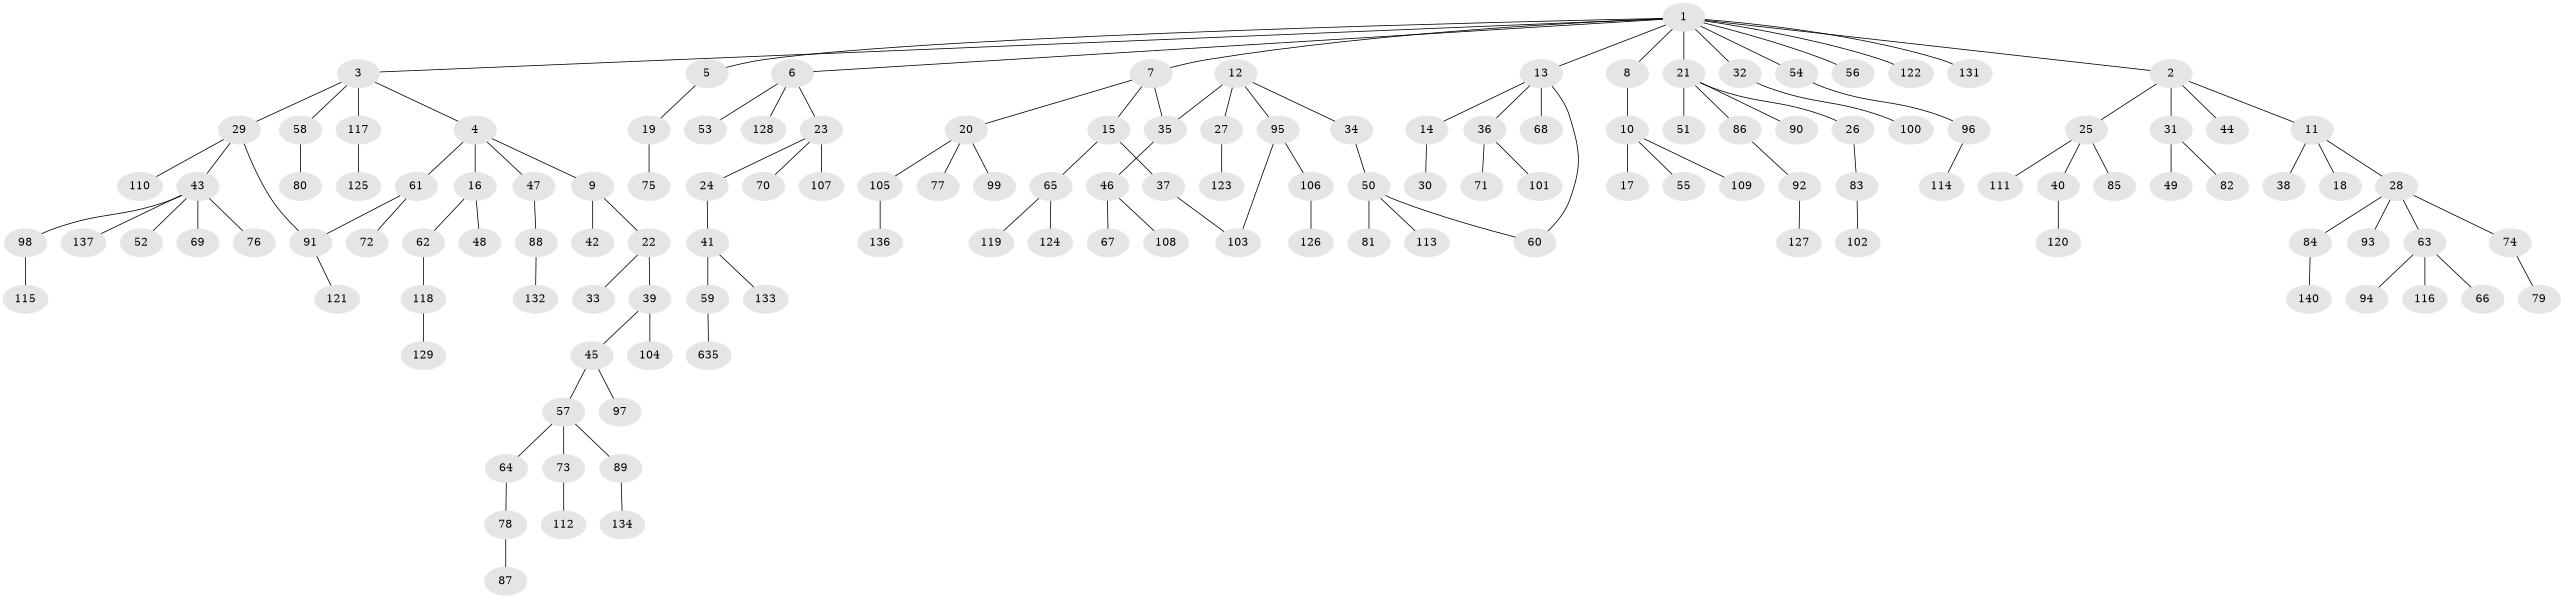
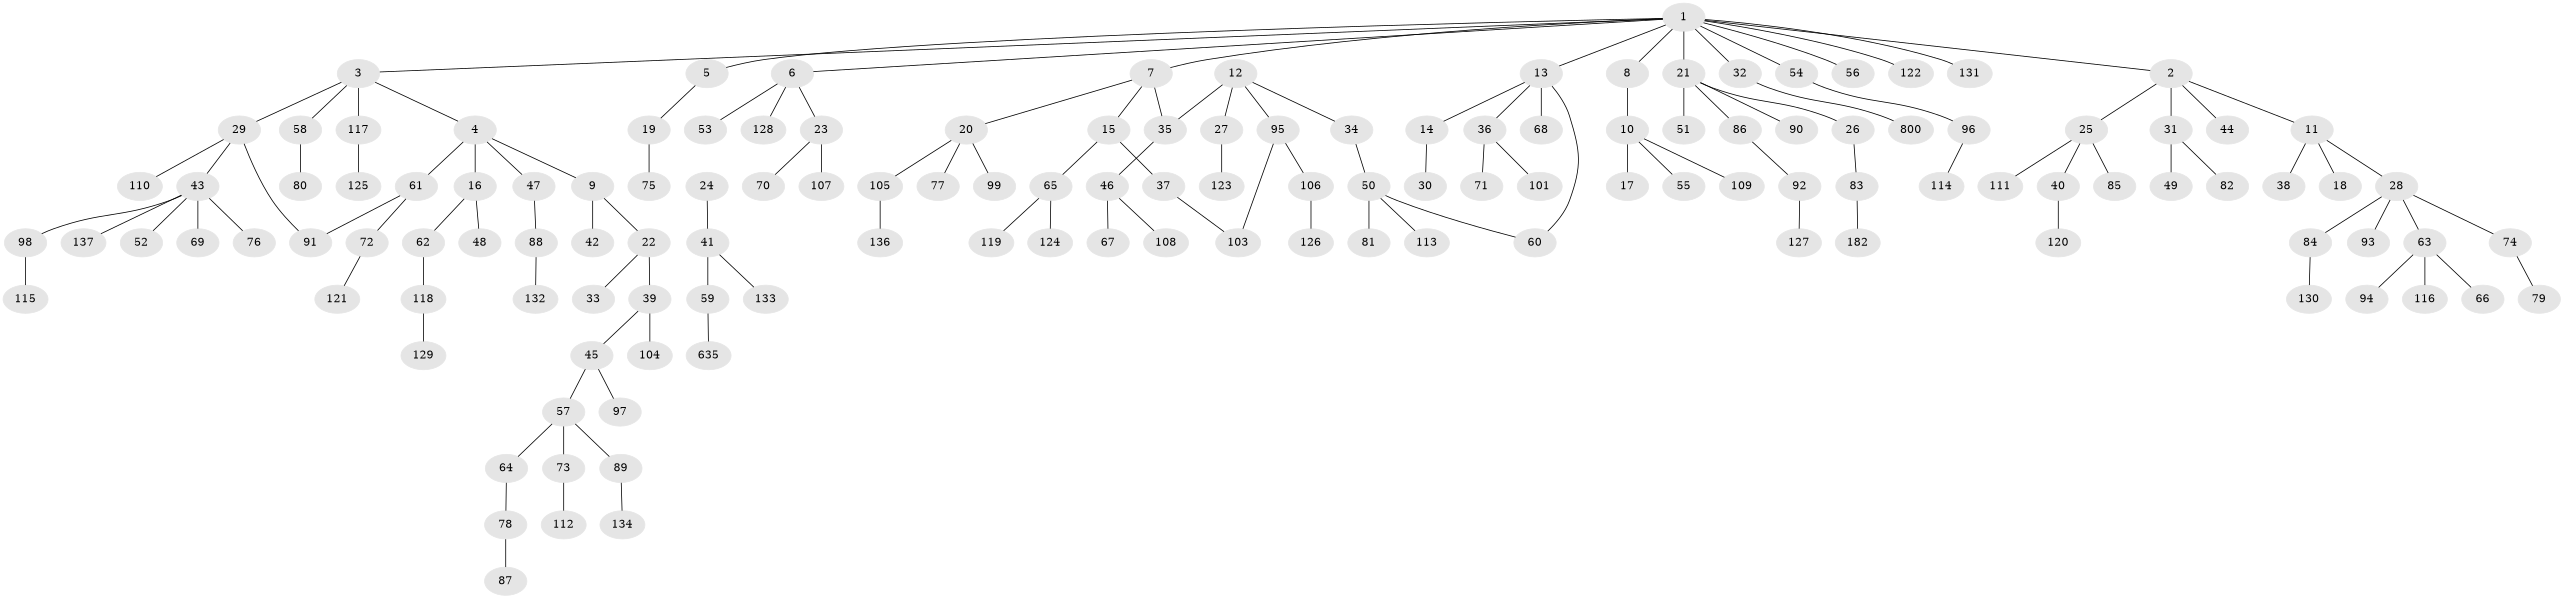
(1911, 130) -> (1911, 130)
(764, 158) -> none
(1858, 243) -> (1858, 243)
(324, 271) -> (352, 271)
(2309, 299) -> (2309, 299)
